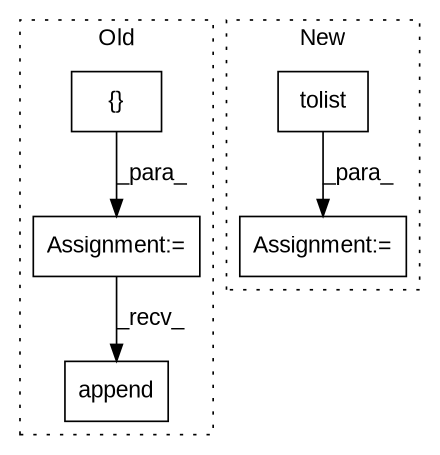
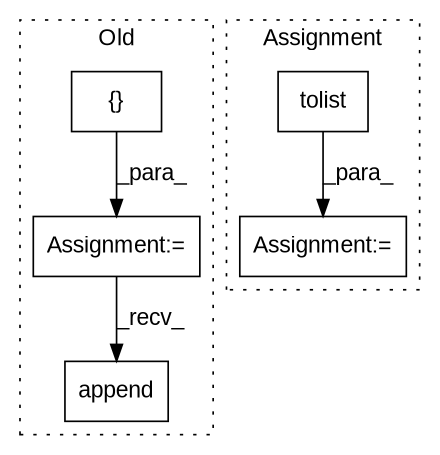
(323, 39) -> (323, 39)
